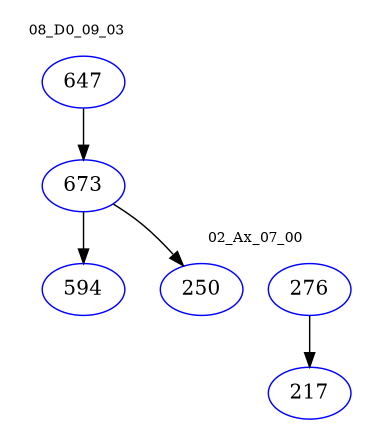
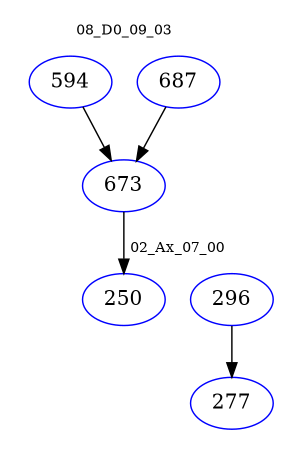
(84, 82) -> (179, 82)
(84, 231) -> (94, 127)
(310, 289) -> (232, 300)
(310, 393) -> (232, 403)
